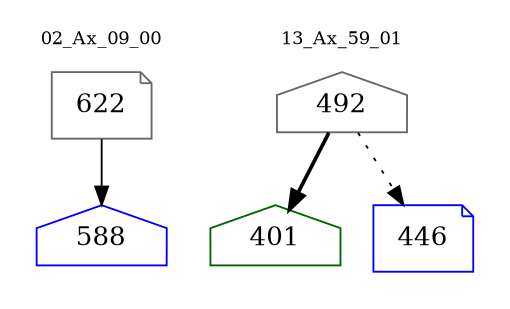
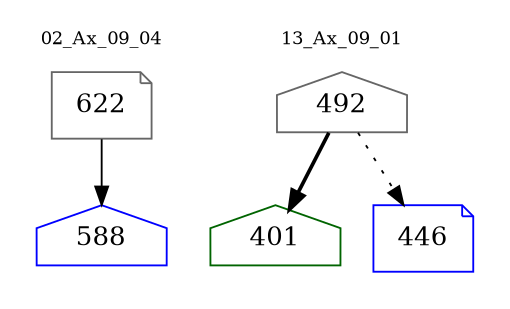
(102, 40) -> (102, 40)
(342, 40) -> (342, 40)
